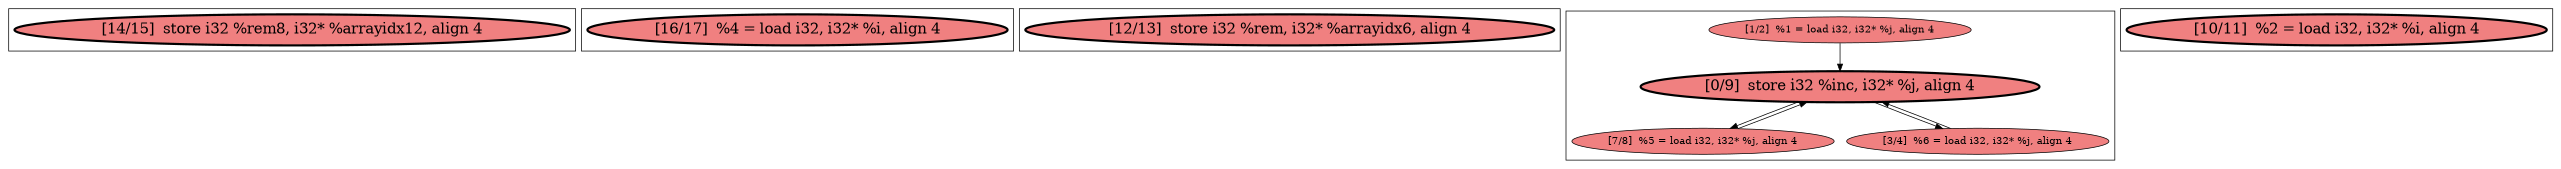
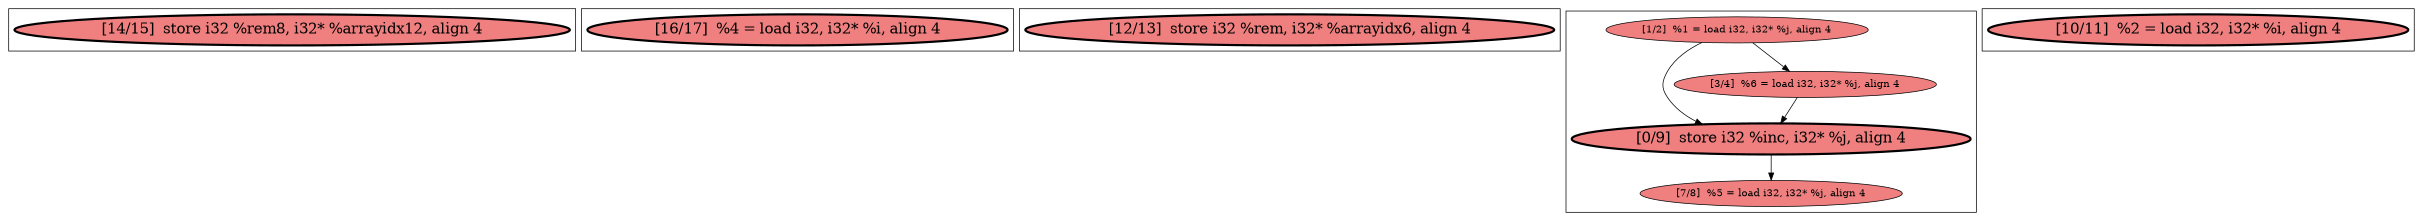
(1904, 114) -> (1768, 55)
(1769, 117) -> none
